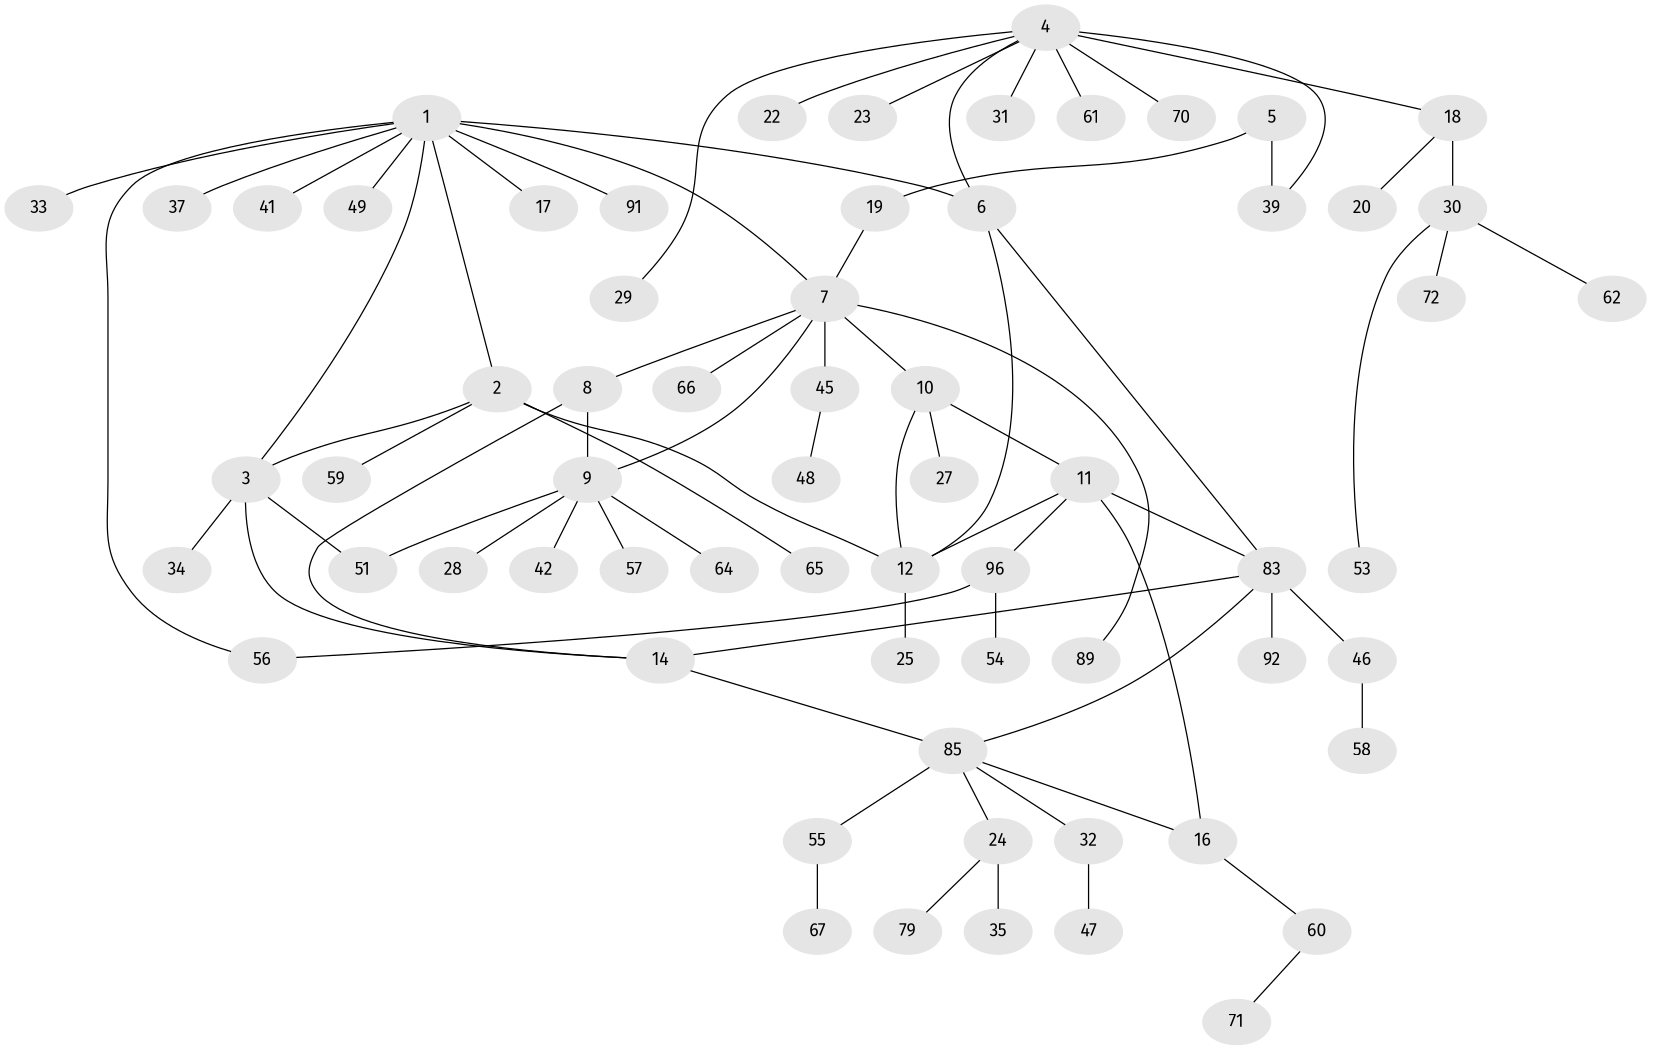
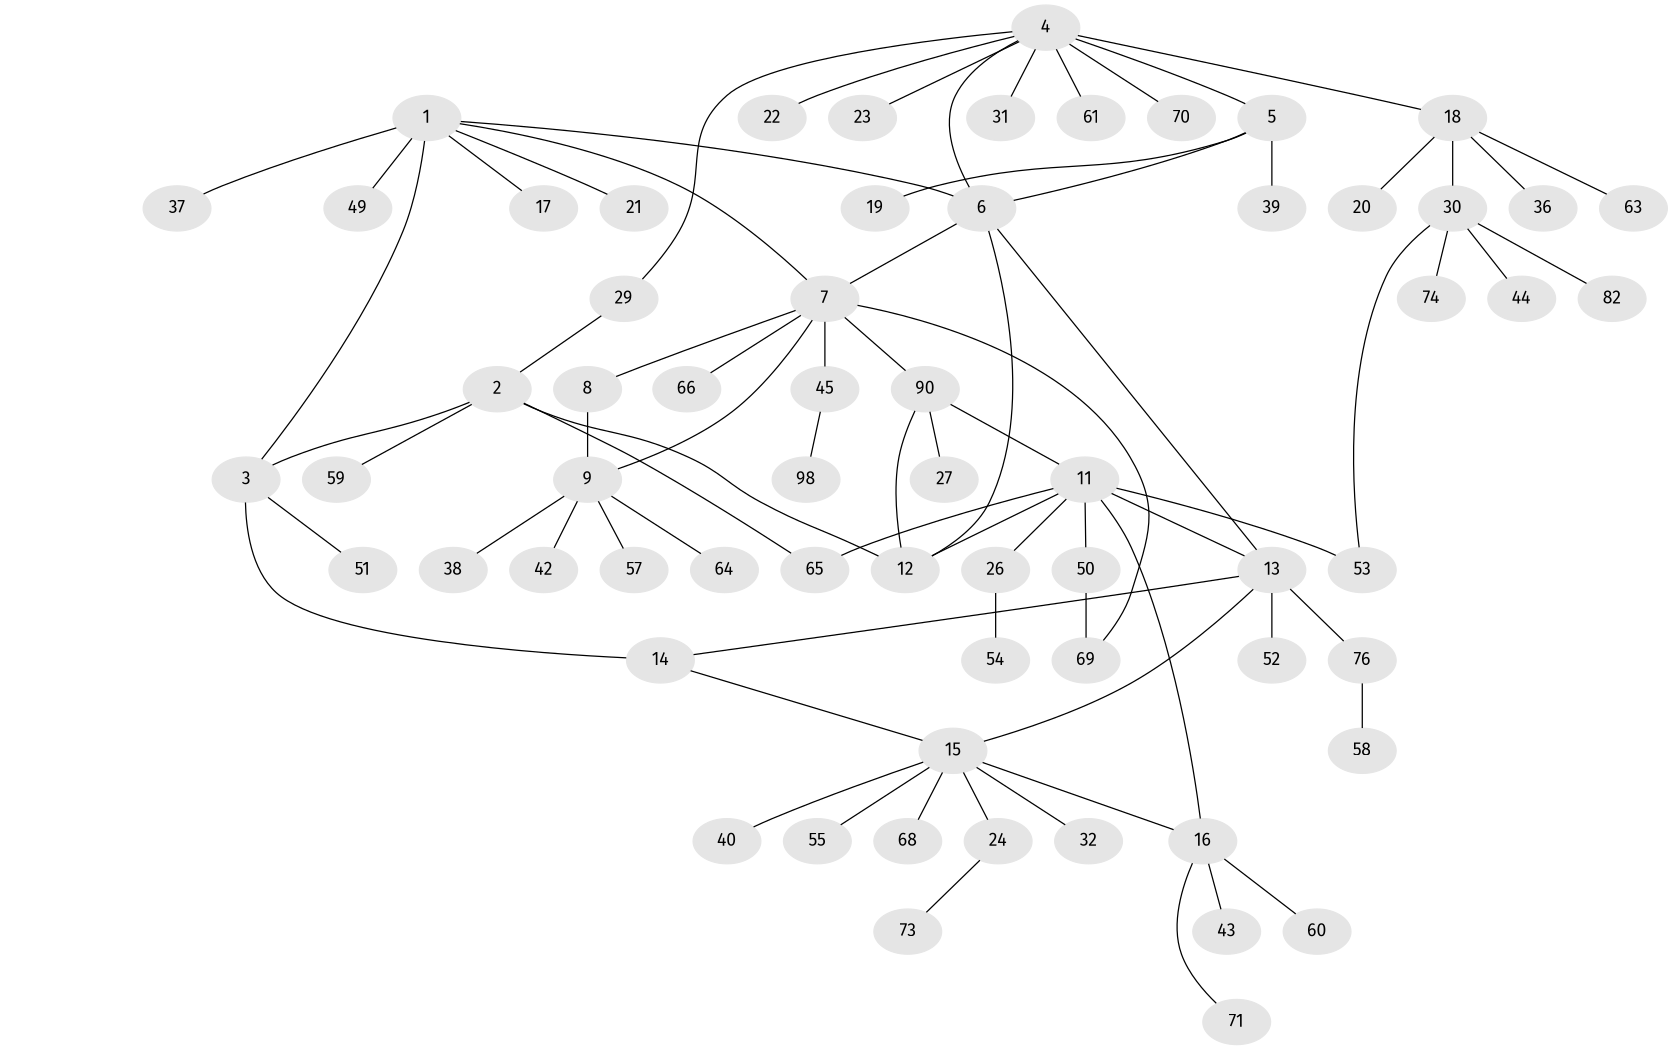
(1254, 63) -> (1161, 70)
none -> (1131, 171)
(39, 208) -> none
(267, 208) -> none
(634, 208) -> (634, 208)
none -> (1543, 208)
none -> (1633, 208)
(462, 254) -> (561, 344)
(850, 254) -> (903, 254)
(1431, 299) -> (1431, 299)
none -> (1522, 299)
(1612, 299) -> (1612, 299)
(925, 389) -> (925, 389)
(806, 480) -> (806, 480)
none -> (1216, 515)
none -> (946, 518)
(473, 522) -> none
(177, 570) -> none
(453, 570) -> (453, 570)
(996, 570) -> (996, 570)
none -> (1086, 570)
(1272, 570) -> (1272, 570)
(314, 588) -> none
(262, 660) -> none
(905, 660) -> none
(1086, 660) -> (1086, 660)
(1272, 660) -> (1272, 660)
(1362, 660) -> (1362, 660)
(953, 751) -> (953, 751)
none -> (727, 841)
none -> (908, 841)
(817, 932) -> none
(908, 932) -> (908, 932)
(998, 932) -> none
(1089, 932) -> none
none -> (1227, 932)
(1277, 977) -> (1178, 938)
